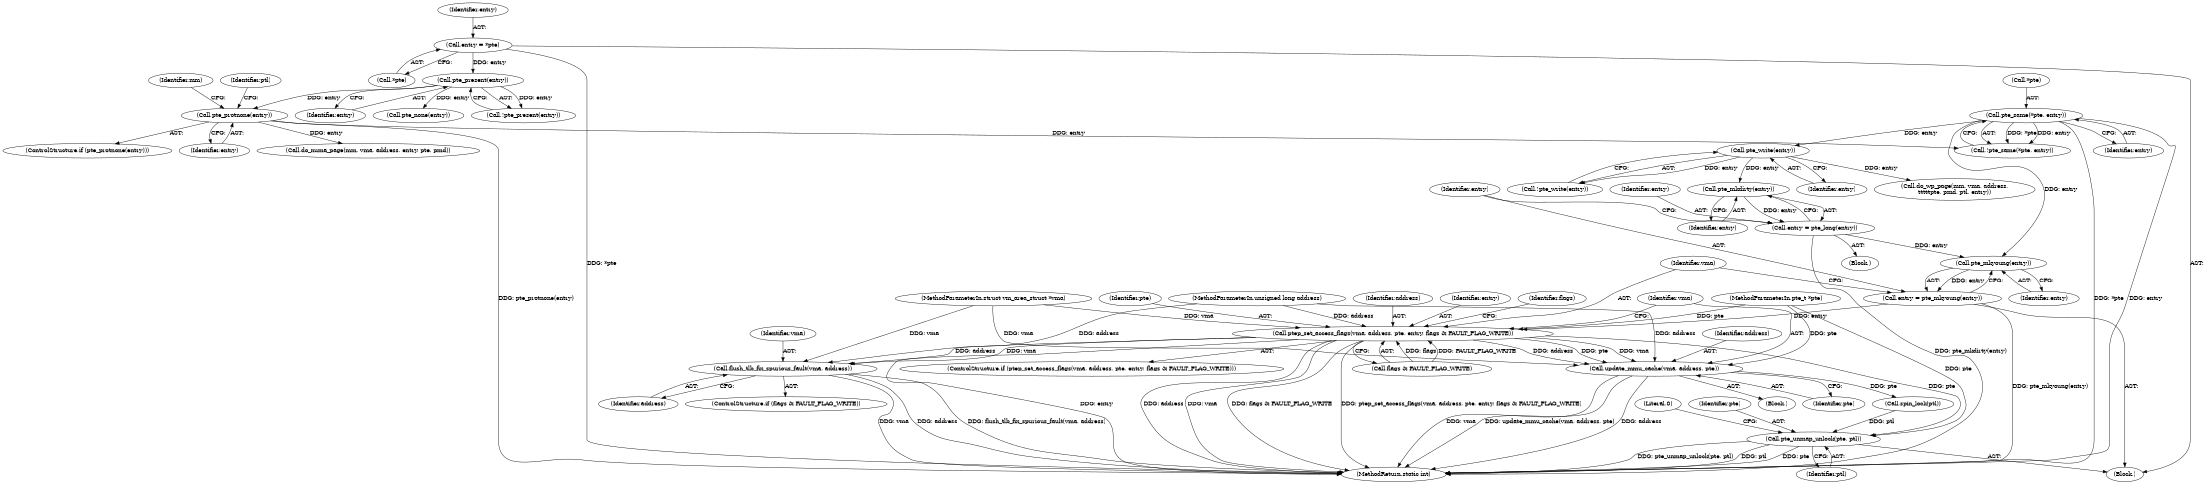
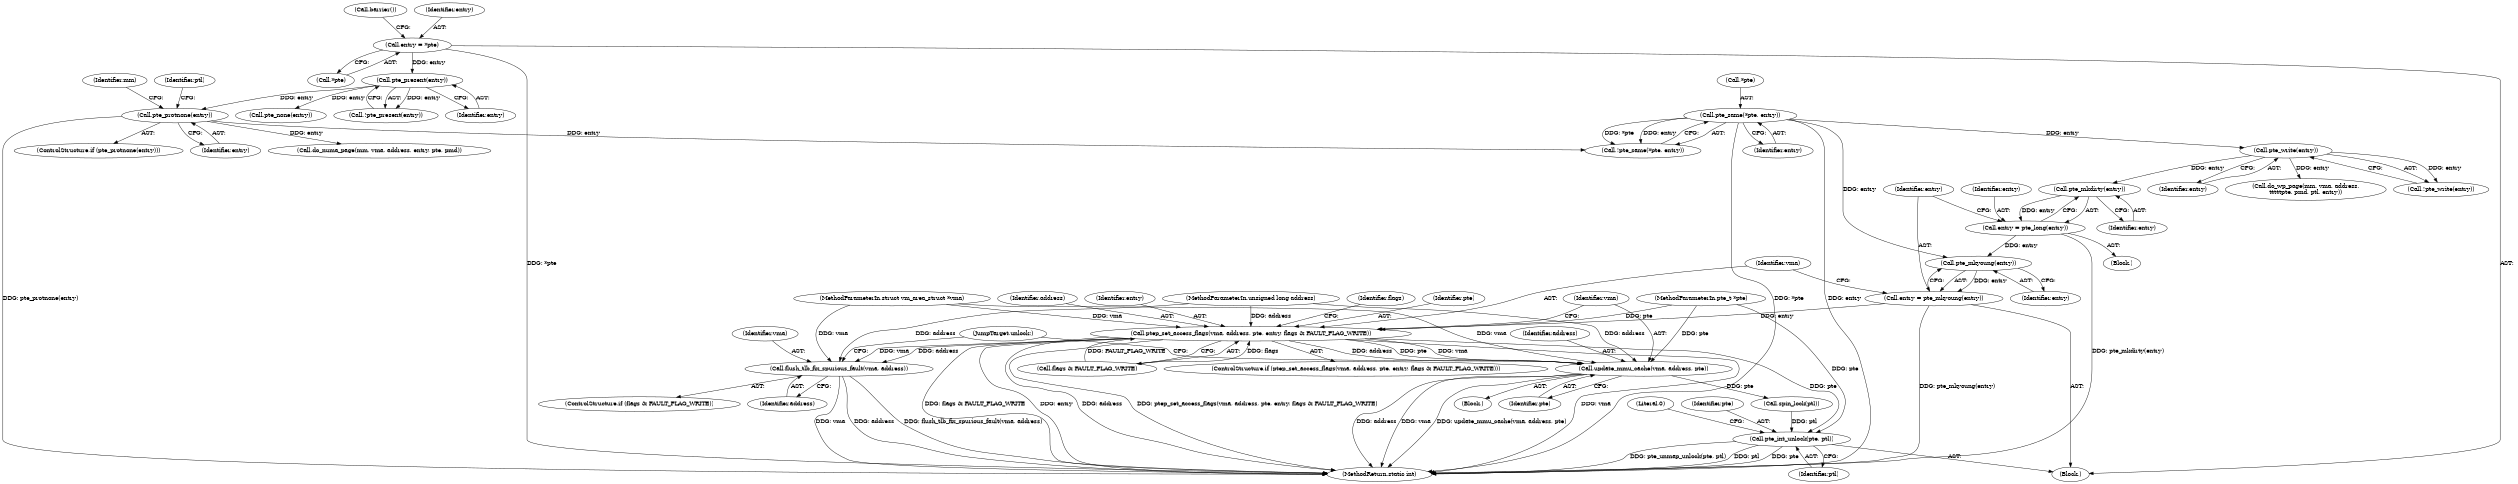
none -> (375, 10)
none -> (1003, 334)
(1814, 439) -> (1792, 439)
